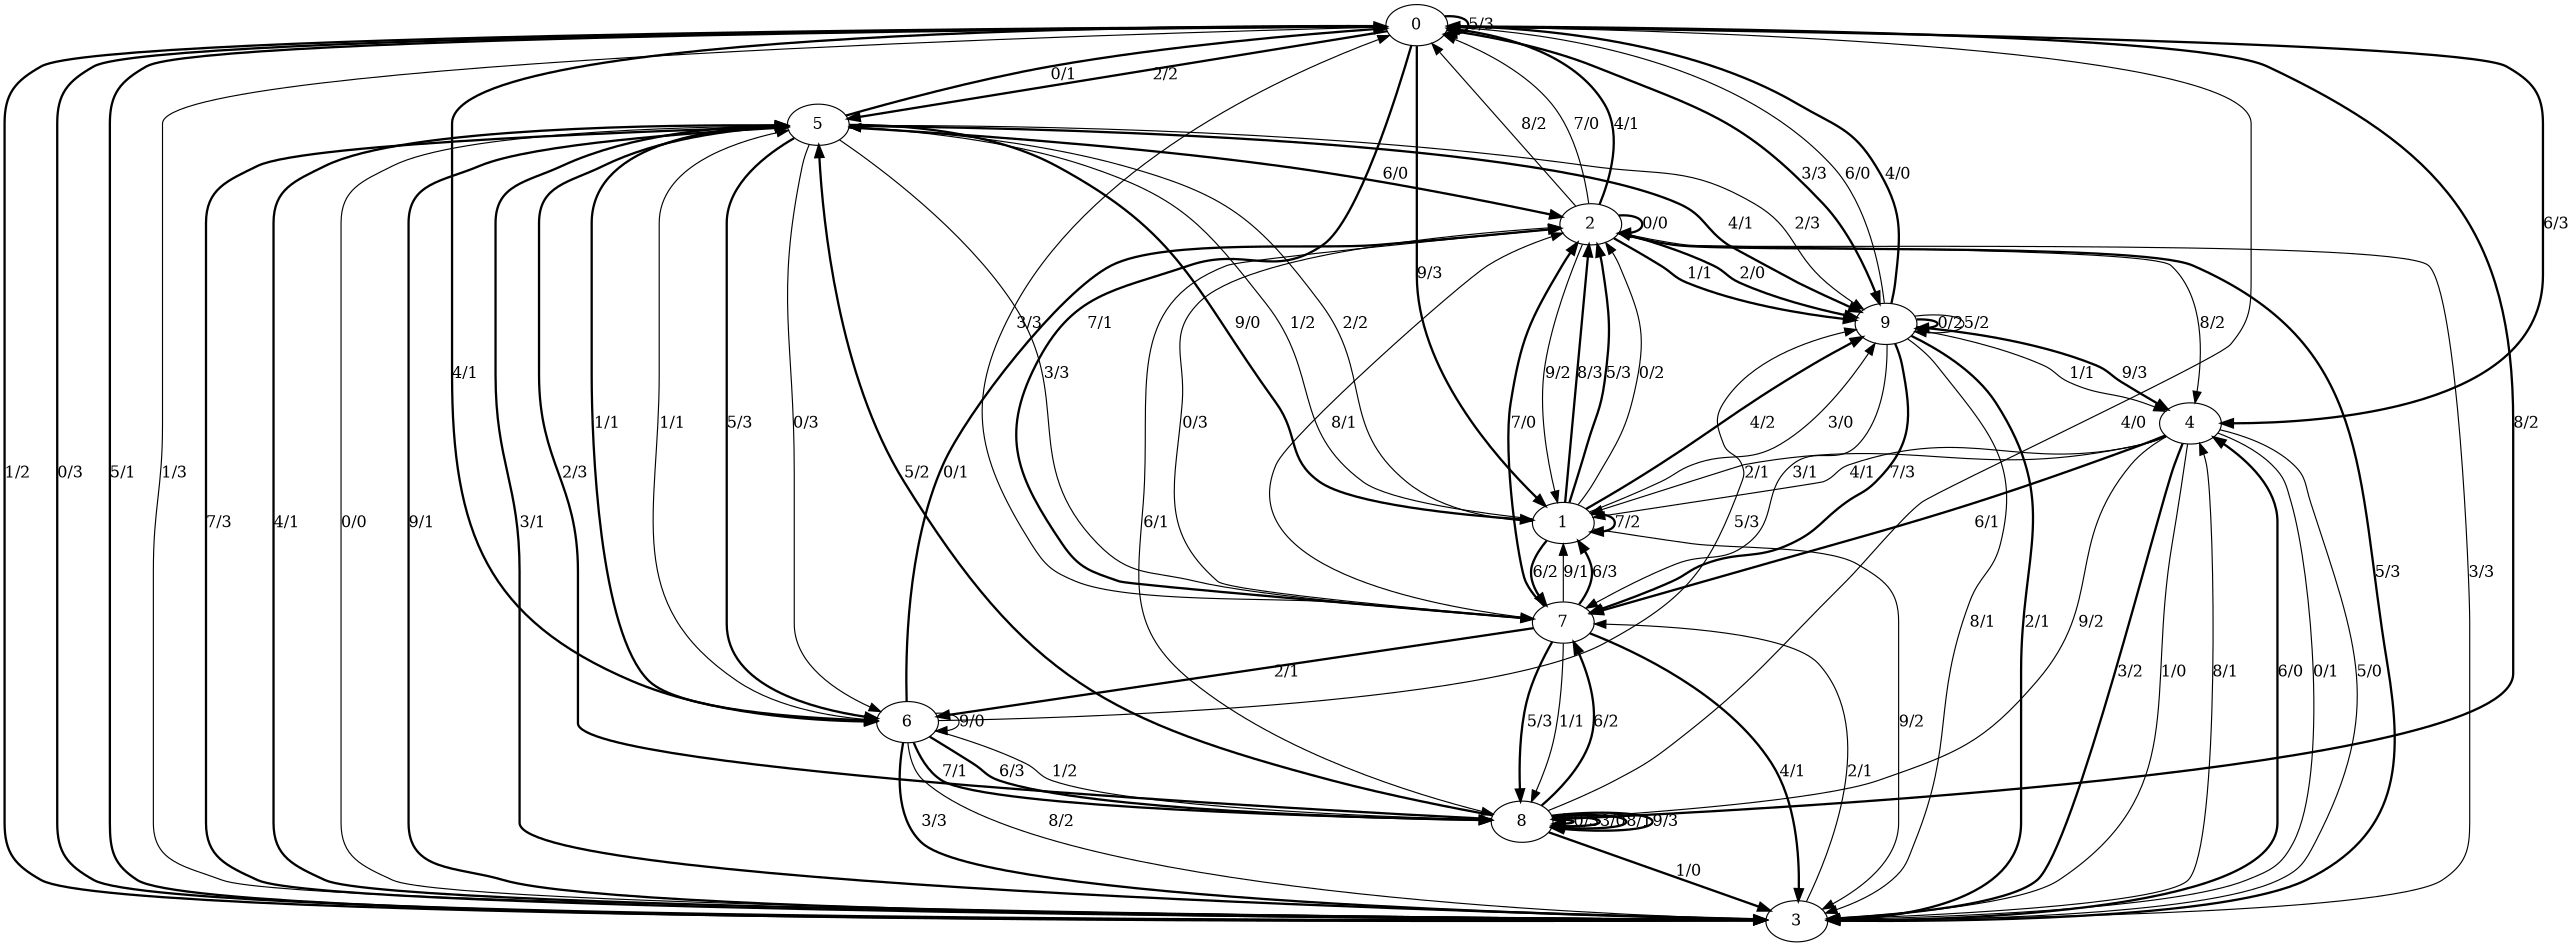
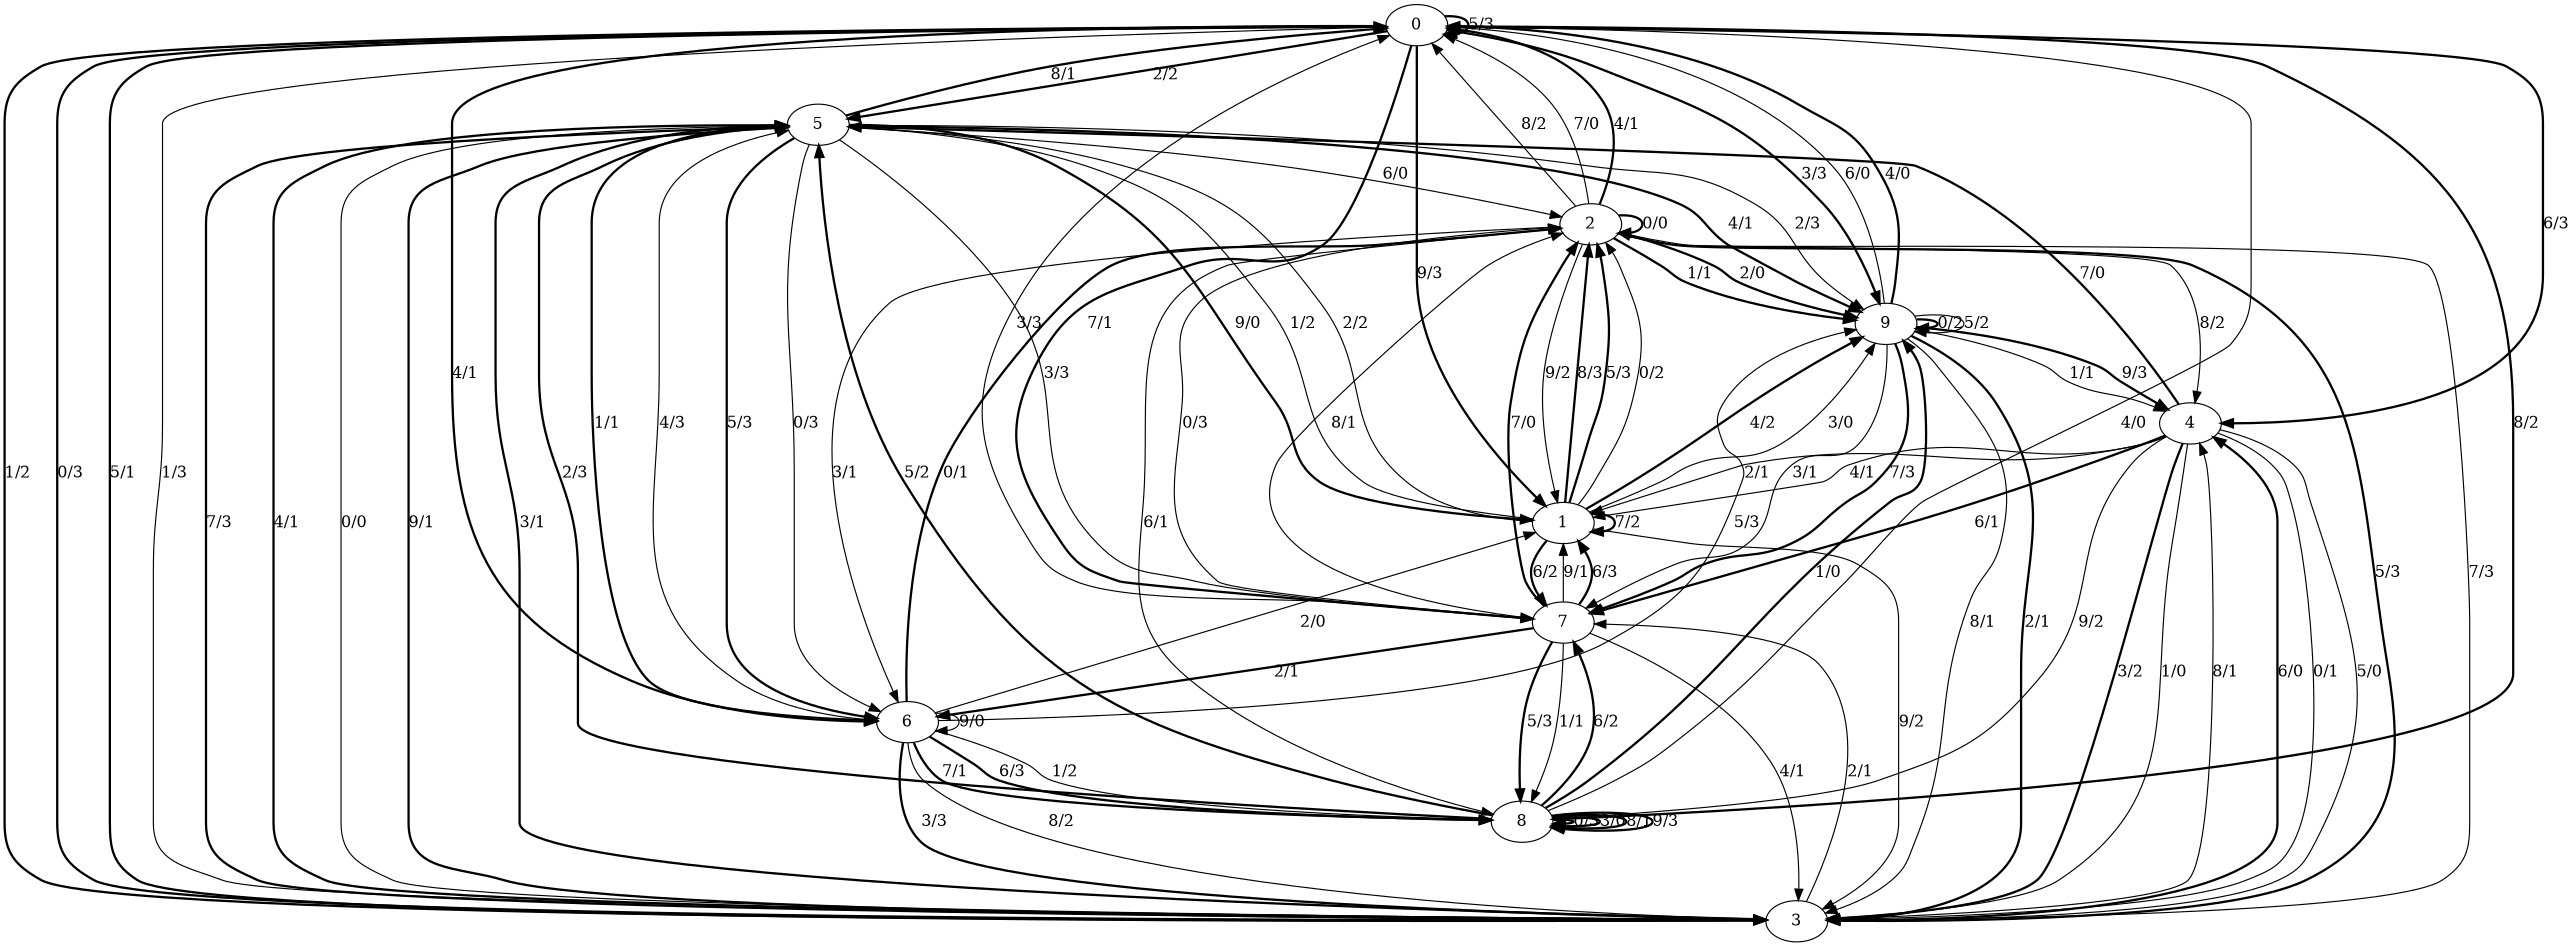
(1064, 75) -> (1064, 75)
none -> (1568, 149)
(1202, 156) -> (1202, 156)
none -> (1017, 270)
(672, 423) -> (672, 423)
(2482, 573) -> (2482, 573)
none -> (1230, 624)
(1741, 726) -> (1741, 726)
(1654, 870) -> (1782, 598)
